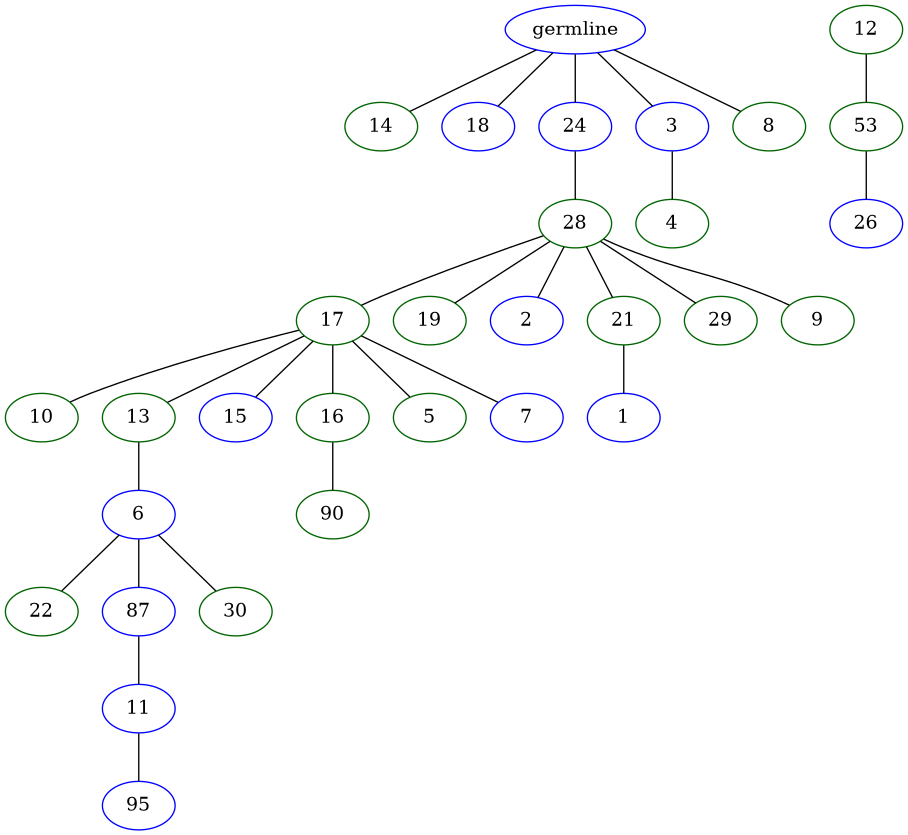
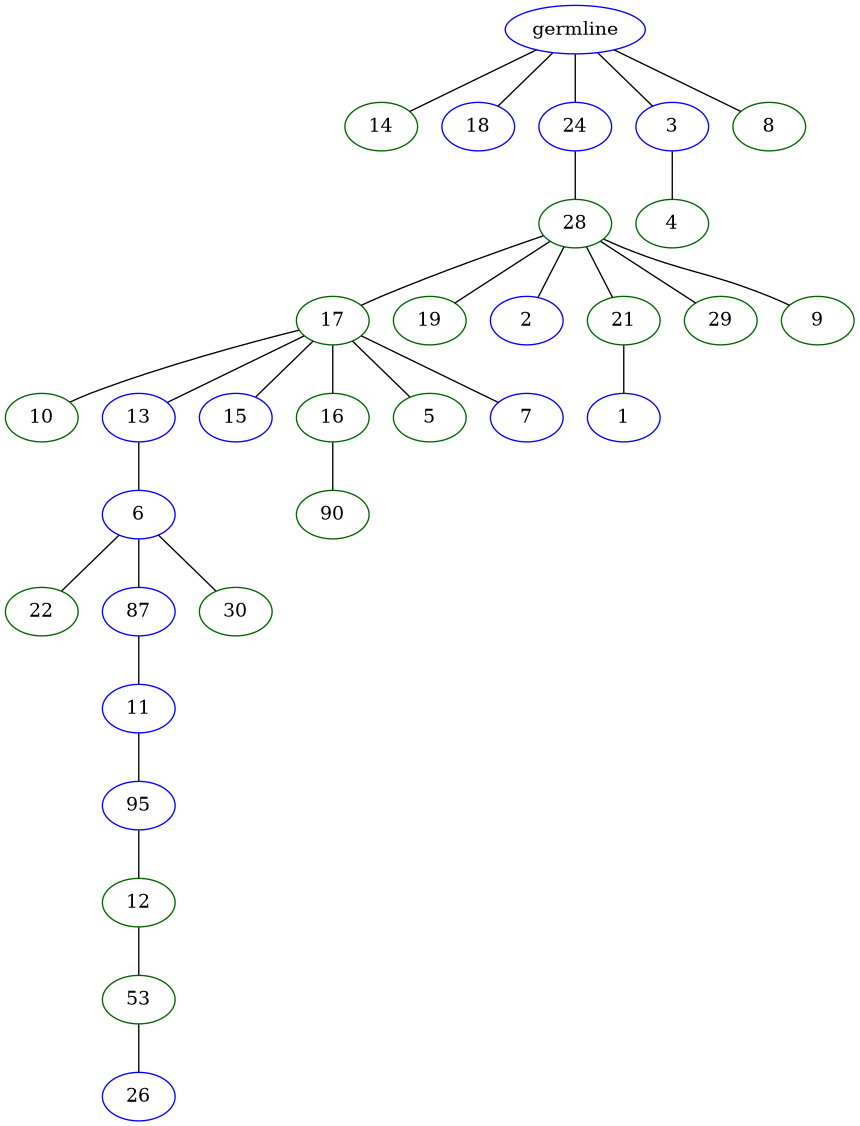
(139, 418) -> (139, 418)
none -> (139, 854)
